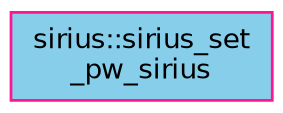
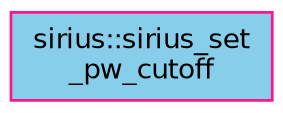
(142, 56) -> (142, 56)
